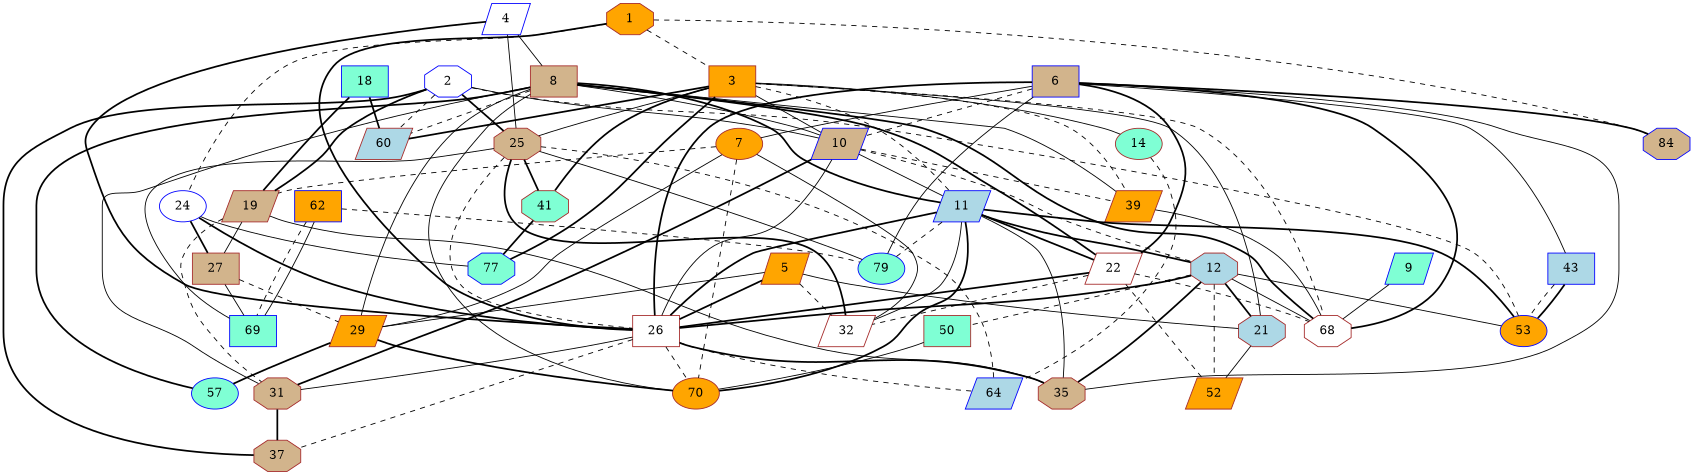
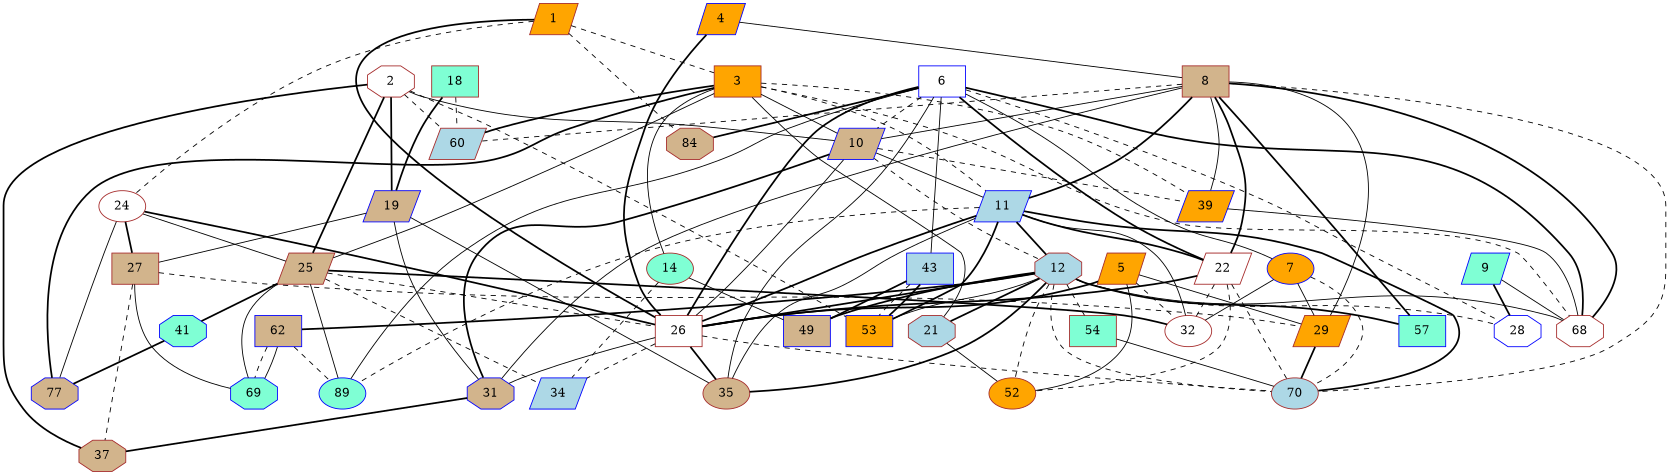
(506, 19) -> (721, 19)
(630, 19) -> (554, 19)
(365, 81) -> (455, 81)
(448, 81) -> (391, 81)
(512, 81) -> (214, 238)
(1056, 81) -> (942, 81)
(374, 113) -> (457, 117)
(621, 123) -> none
(517, 144) -> (306, 269)
(739, 144) -> (1291, 269)
(1667, 144) -> (690, 144)
(486, 167) -> none
(183, 206) -> (122, 206)
(250, 206) -> (392, 206)
(318, 206) -> (278, 331)
(545, 206) -> (183, 331)
(1134, 206) -> (1206, 206)
(432, 251) -> (1664, 202)
(491, 269) -> (55, 393)
(881, 269) -> (342, 393)
(1223, 295) -> (1259, 331)
(191, 304) -> (425, 307)
(1020, 308) -> (1112, 360)
none -> (669, 310)
(253, 331) -> (254, 393)
none -> (807, 331)
(847, 331) -> (1188, 331)
(947, 331) -> (1093, 331)
none -> (1518, 331)
(1524, 331) -> (869, 331)
(282, 363) -> (1237, 305)
none -> (1125, 374)
(215, 393) -> (1422, 331)
(277, 393) -> (491, 393)
(696, 393) -> (1295, 393)
(994, 393) -> (558, 393)
(1062, 393) -> (726, 393)
(1214, 393) -> (1012, 393)
(466, 394) -> (120, 354)
